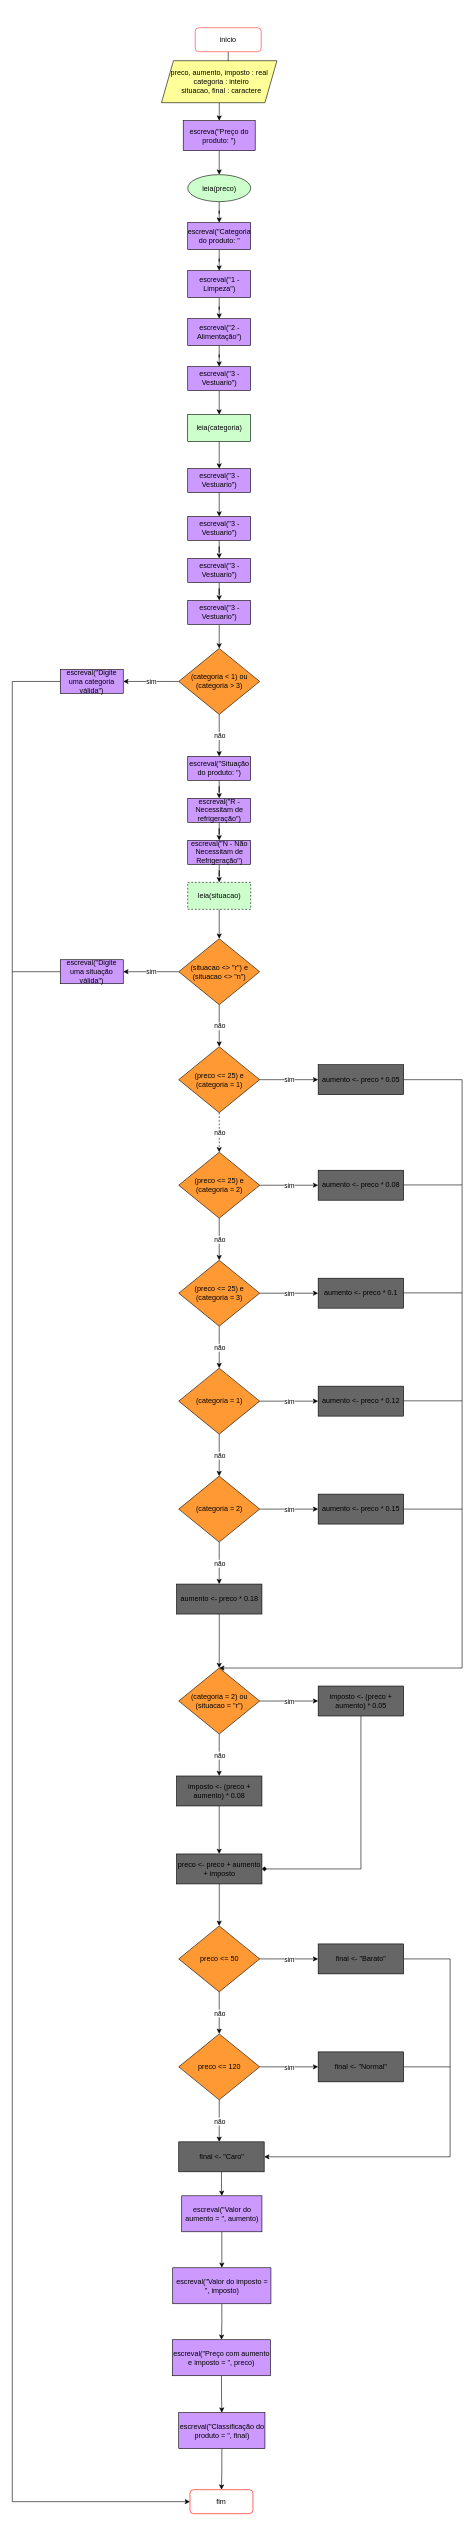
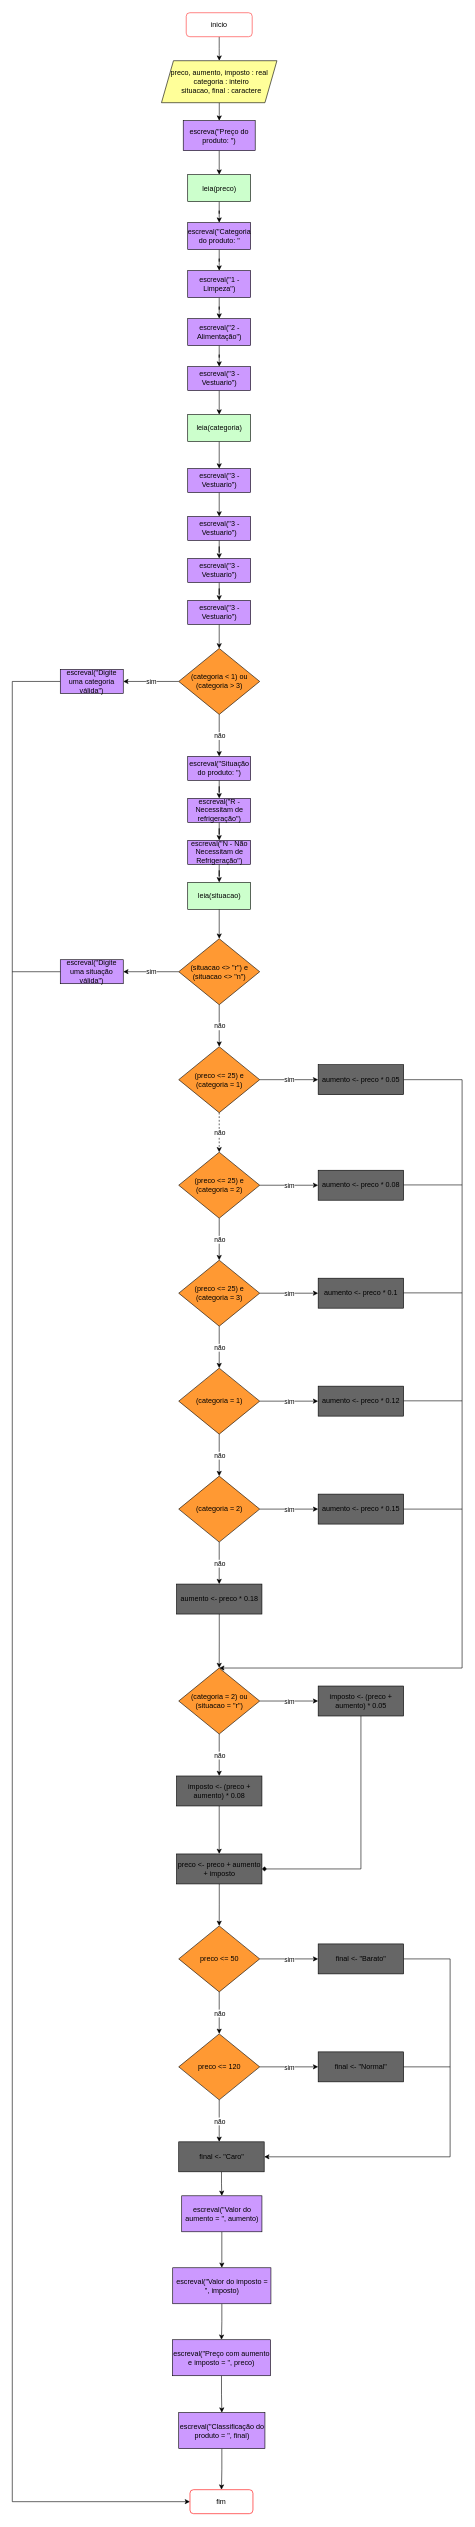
(228, 39) -> (219, 24)
(219, 188) -> (219, 188)
(219, 896) -> (219, 896)
